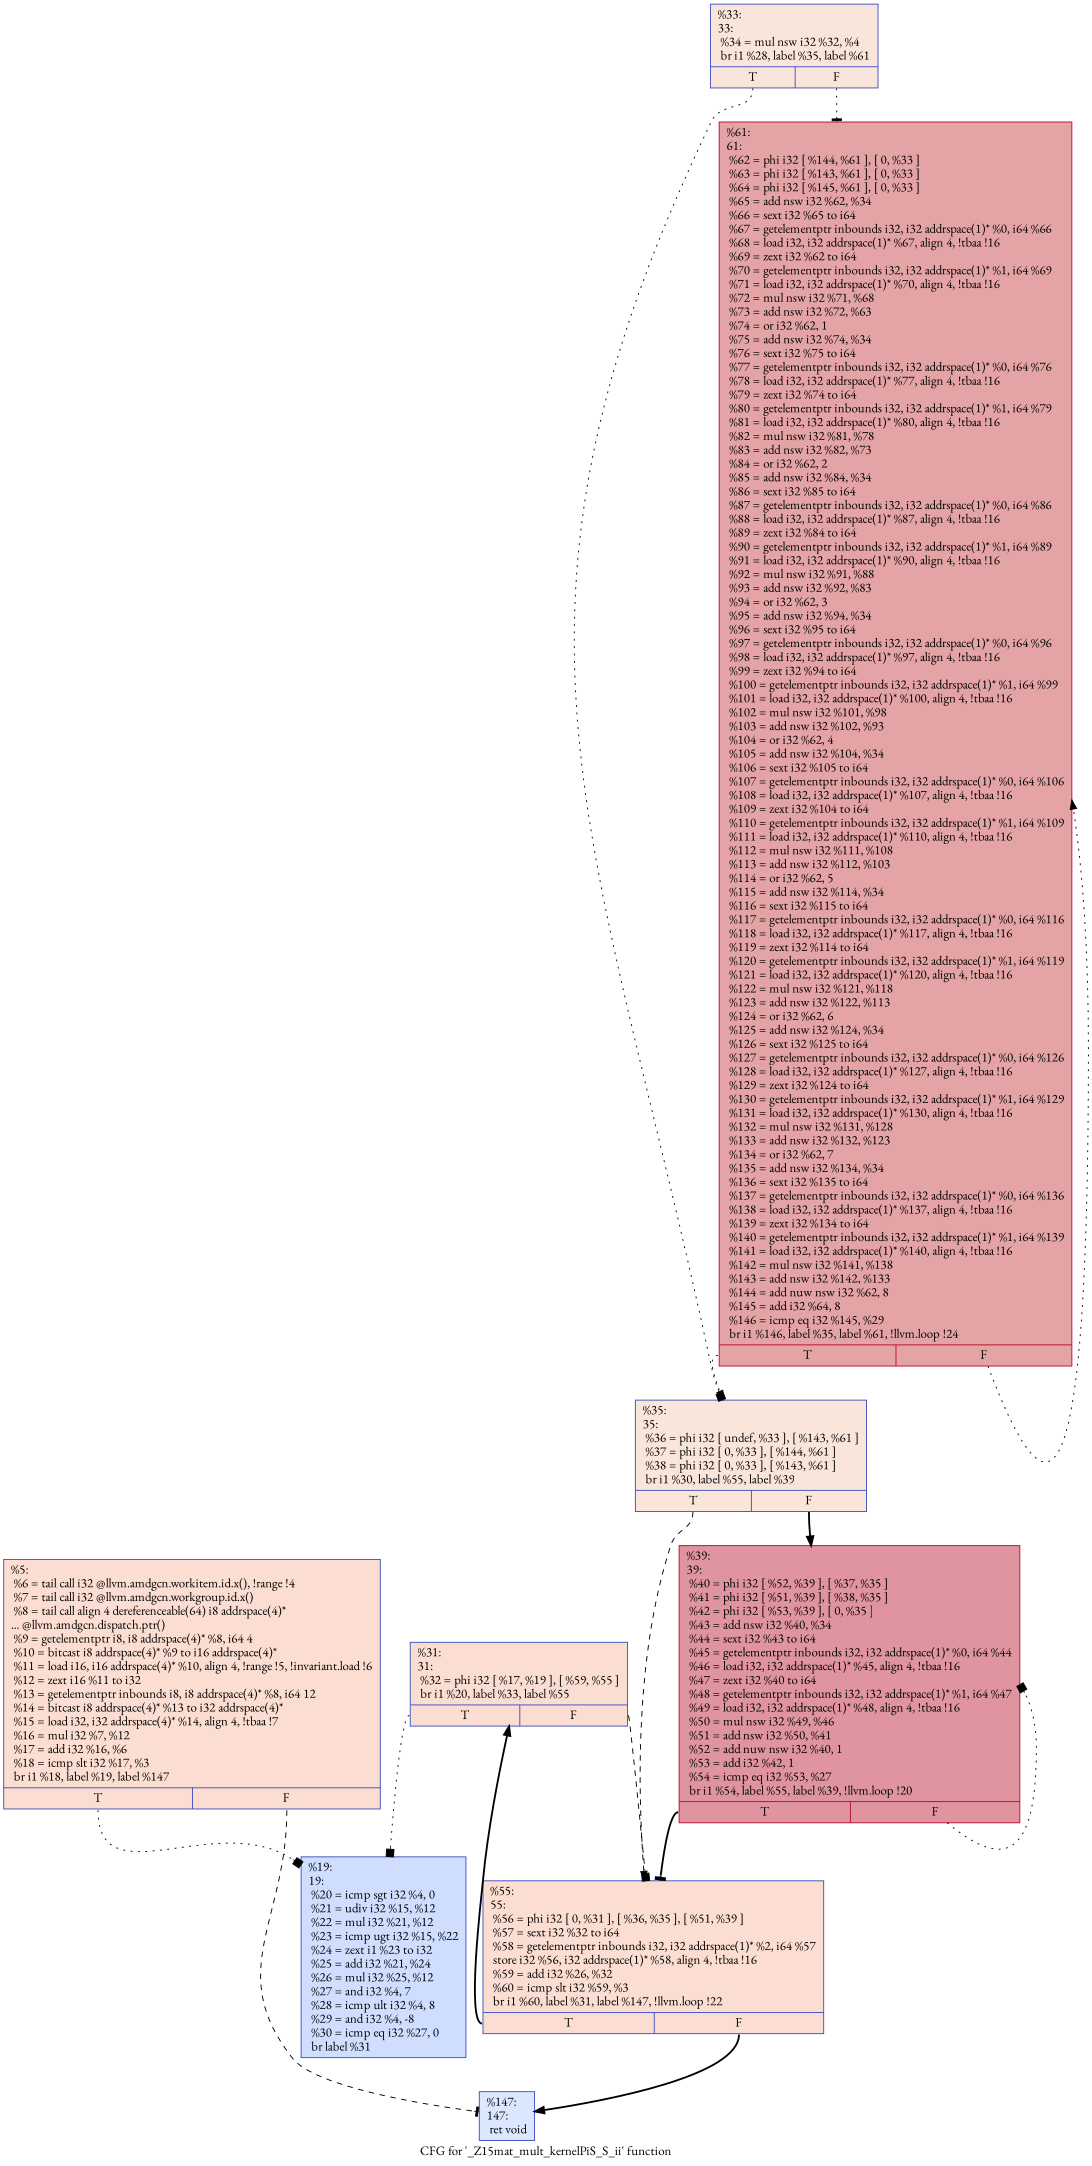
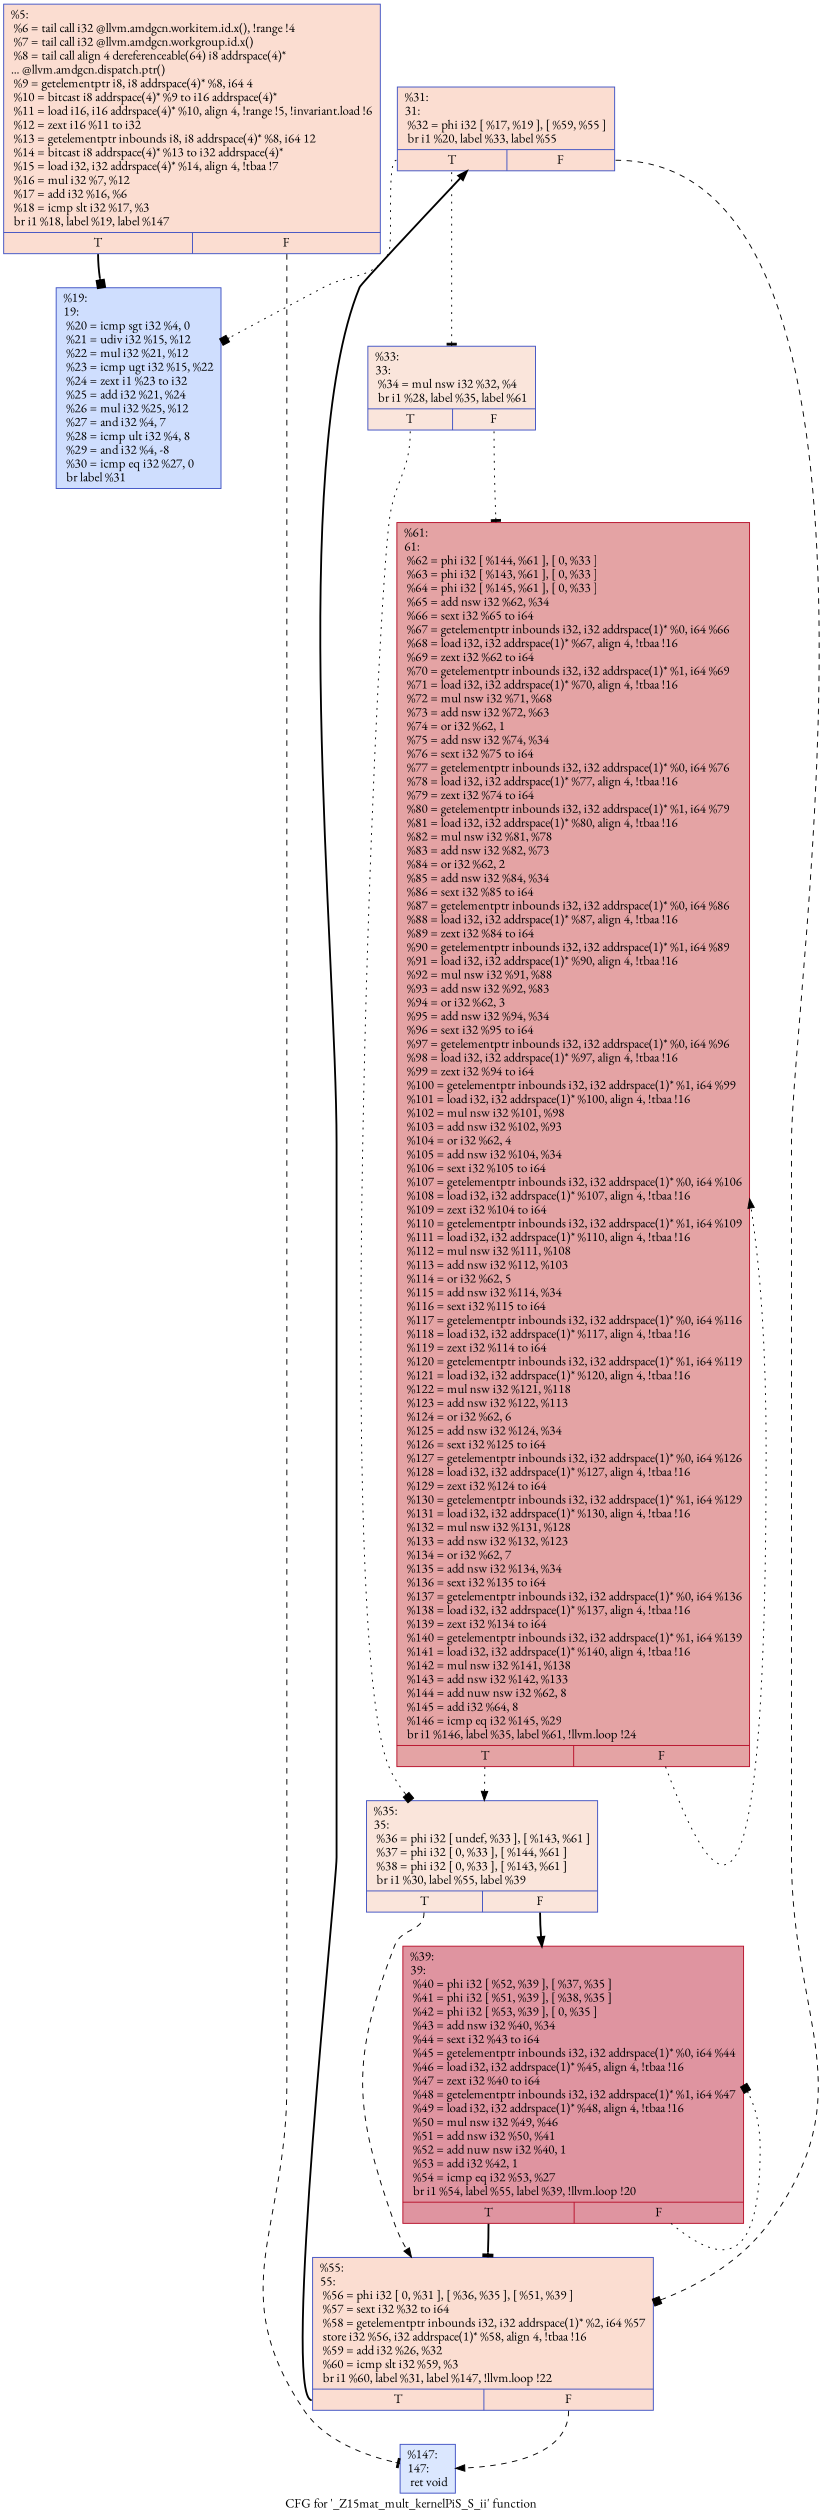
none -> (452, 257)
(184, 1847) -> (99, 266)
(650, 2088) -> (529, 2457)
